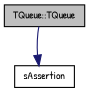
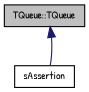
(37, 41) -> (52, 52)
